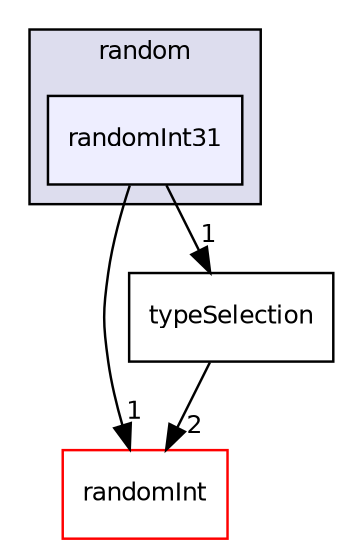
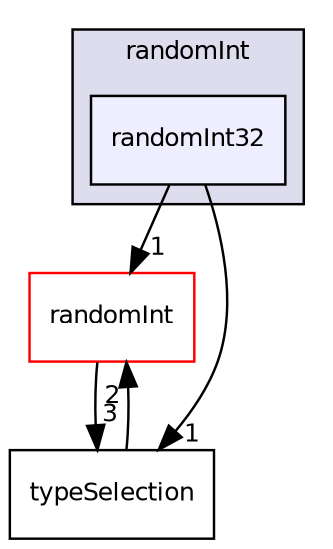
(145, 53) -> (188, 53)
(145, 140) -> (188, 140)
none -> (95, 394)
